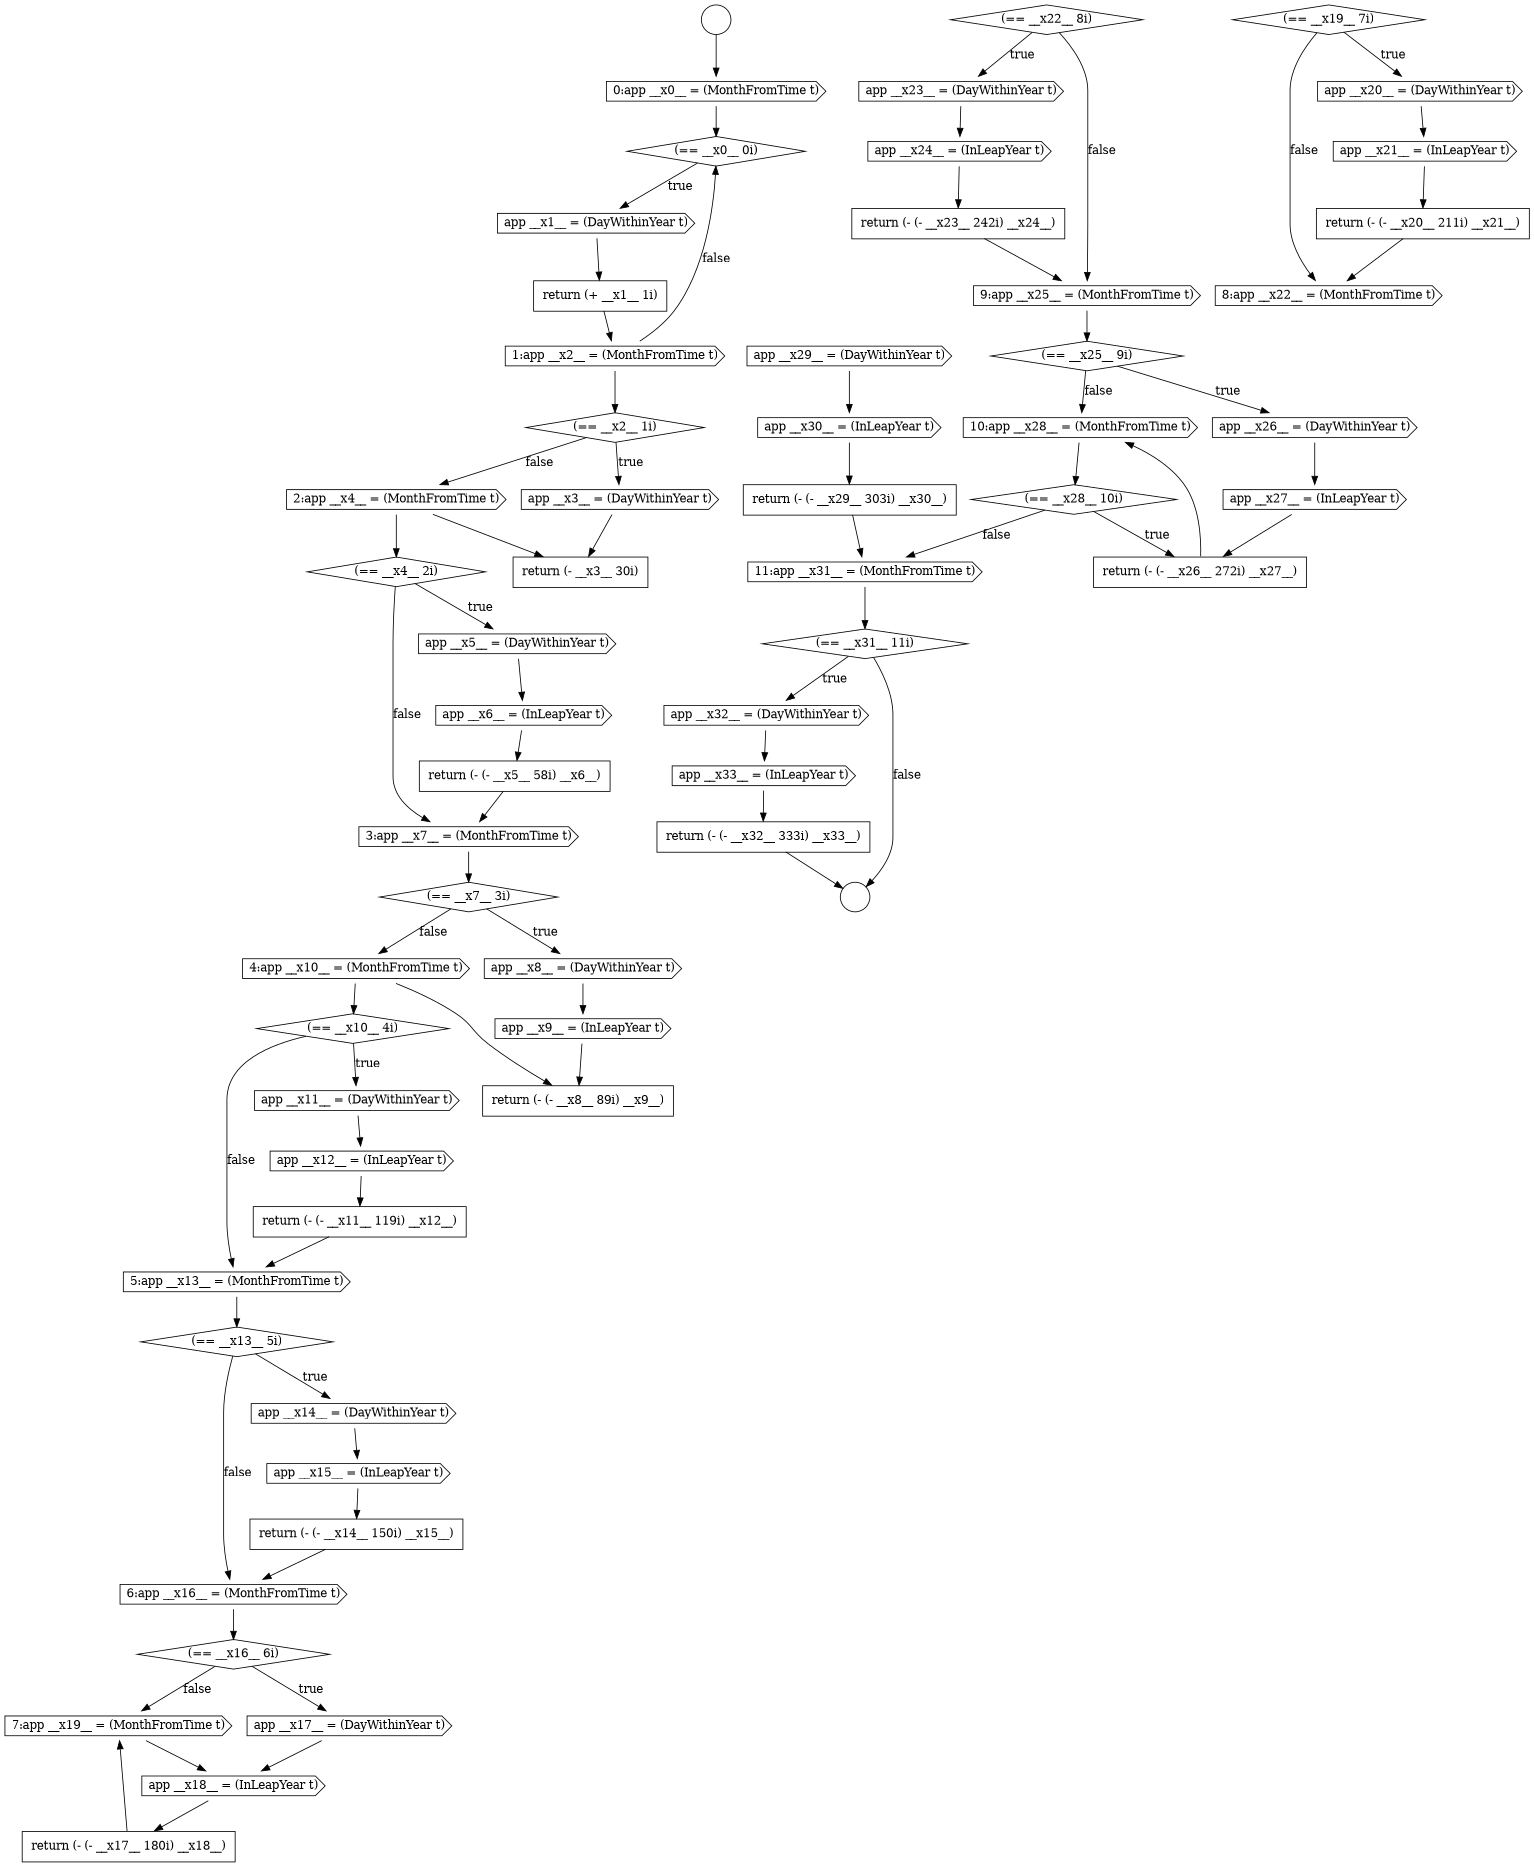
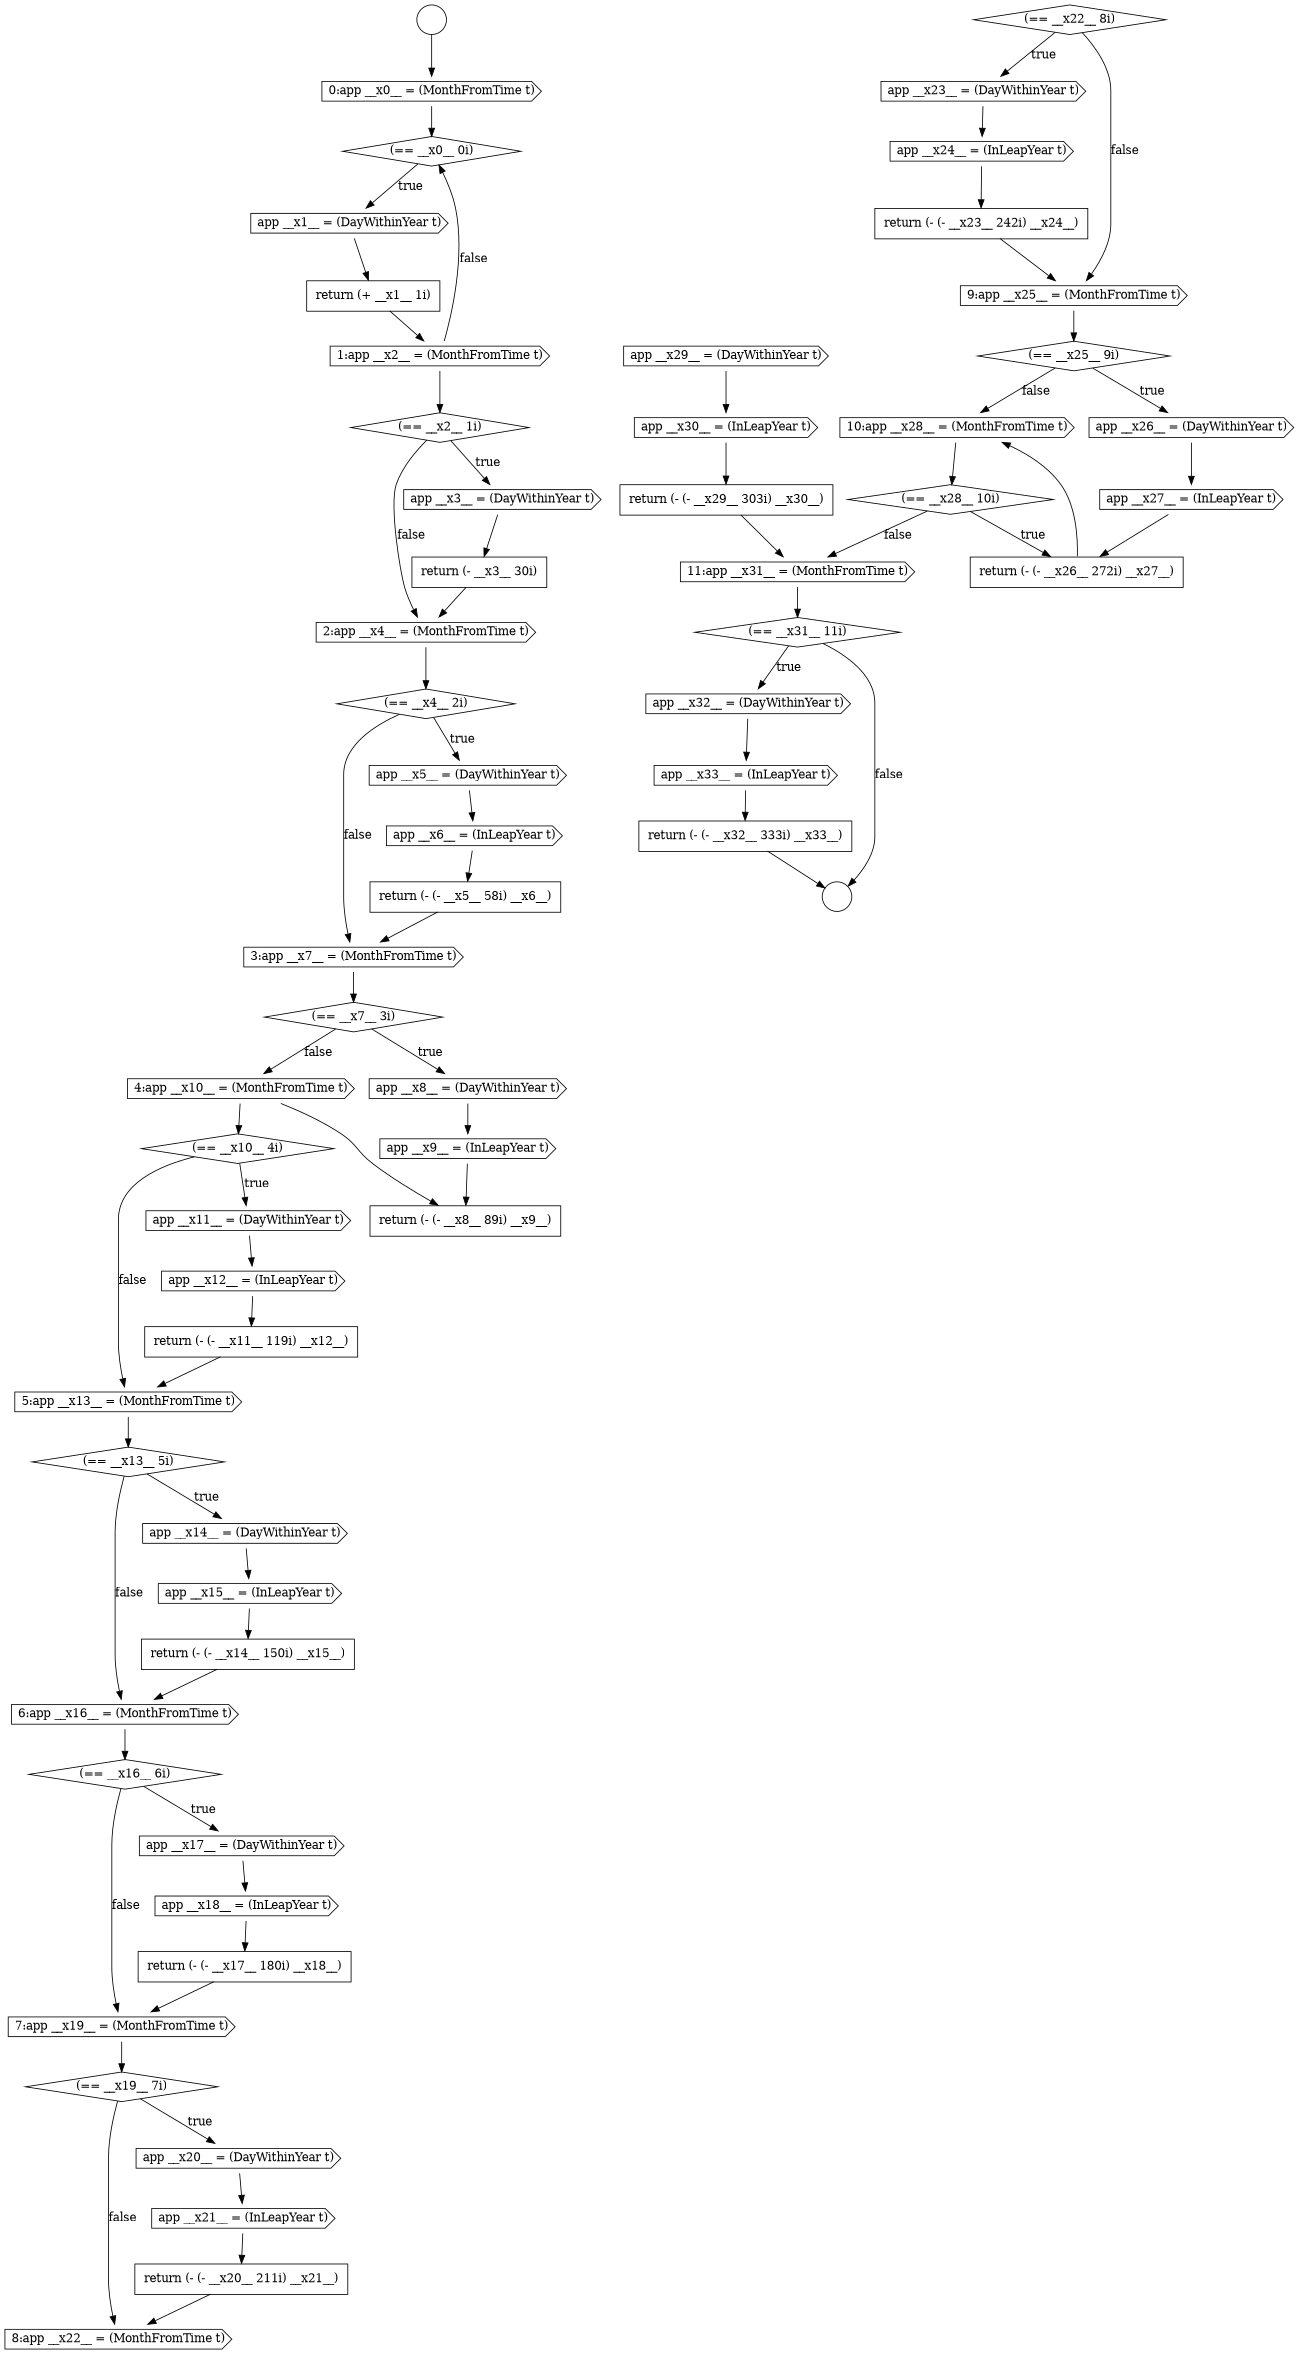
(484, 534) -> (455, 599)
(172, 1754) -> (122, 2053)
